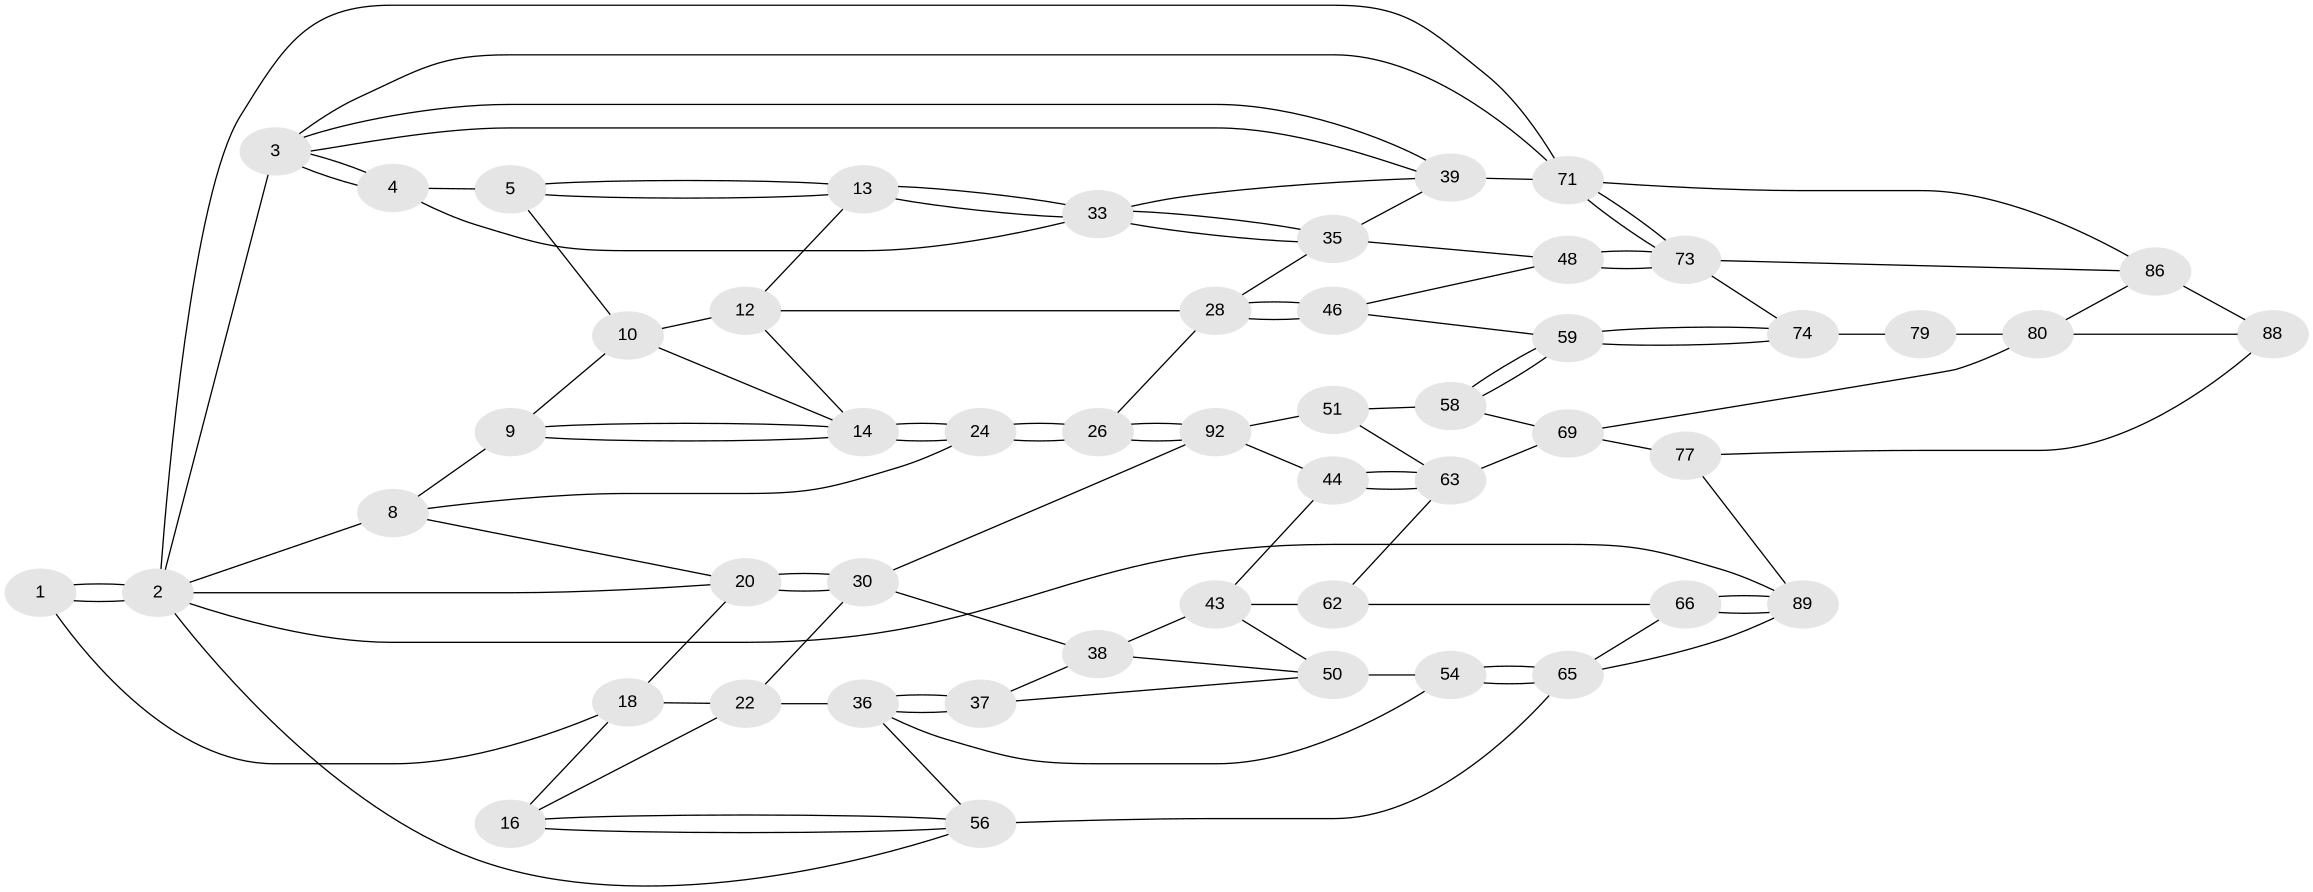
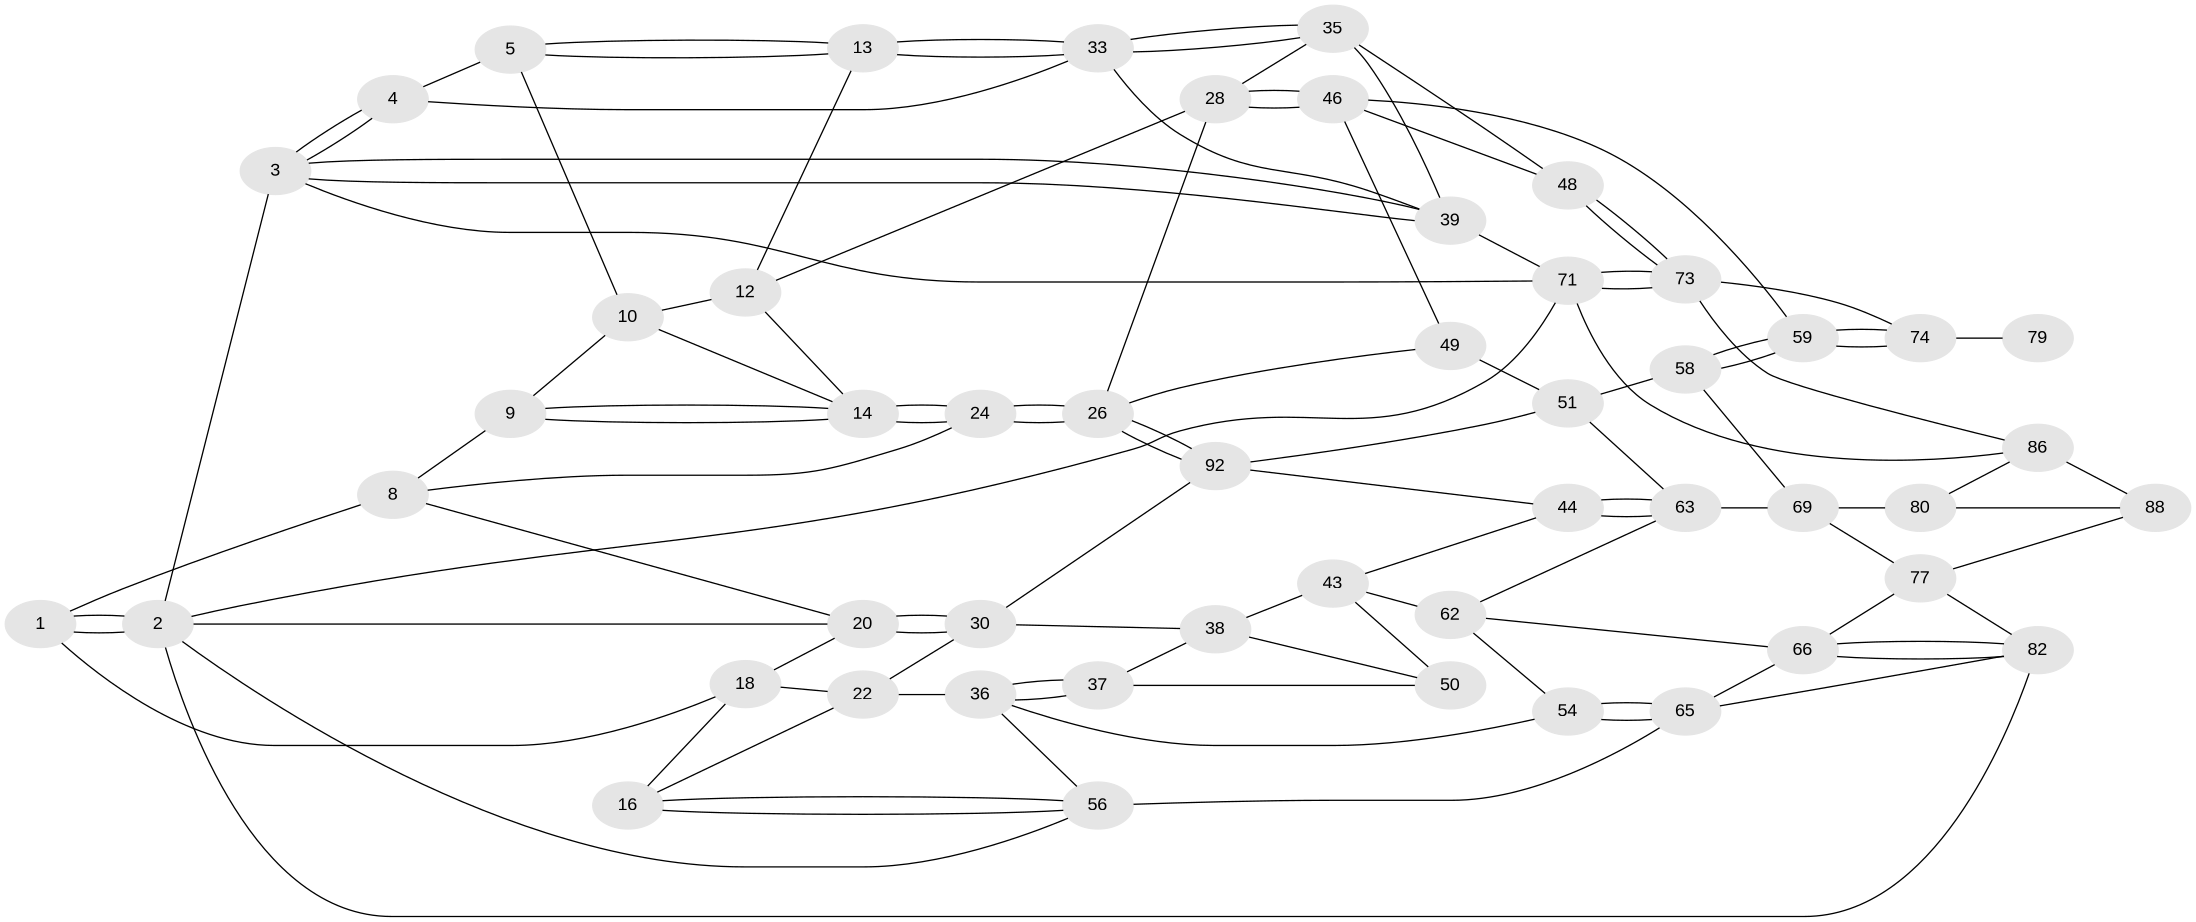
(1979, 334) -> none
none -> (1450, 346)
(275, 553) -> (214, 555)
(1803, 604) -> (2038, 650)
none -> (1862, 614)
(1392, 675) -> (1509, 663)
